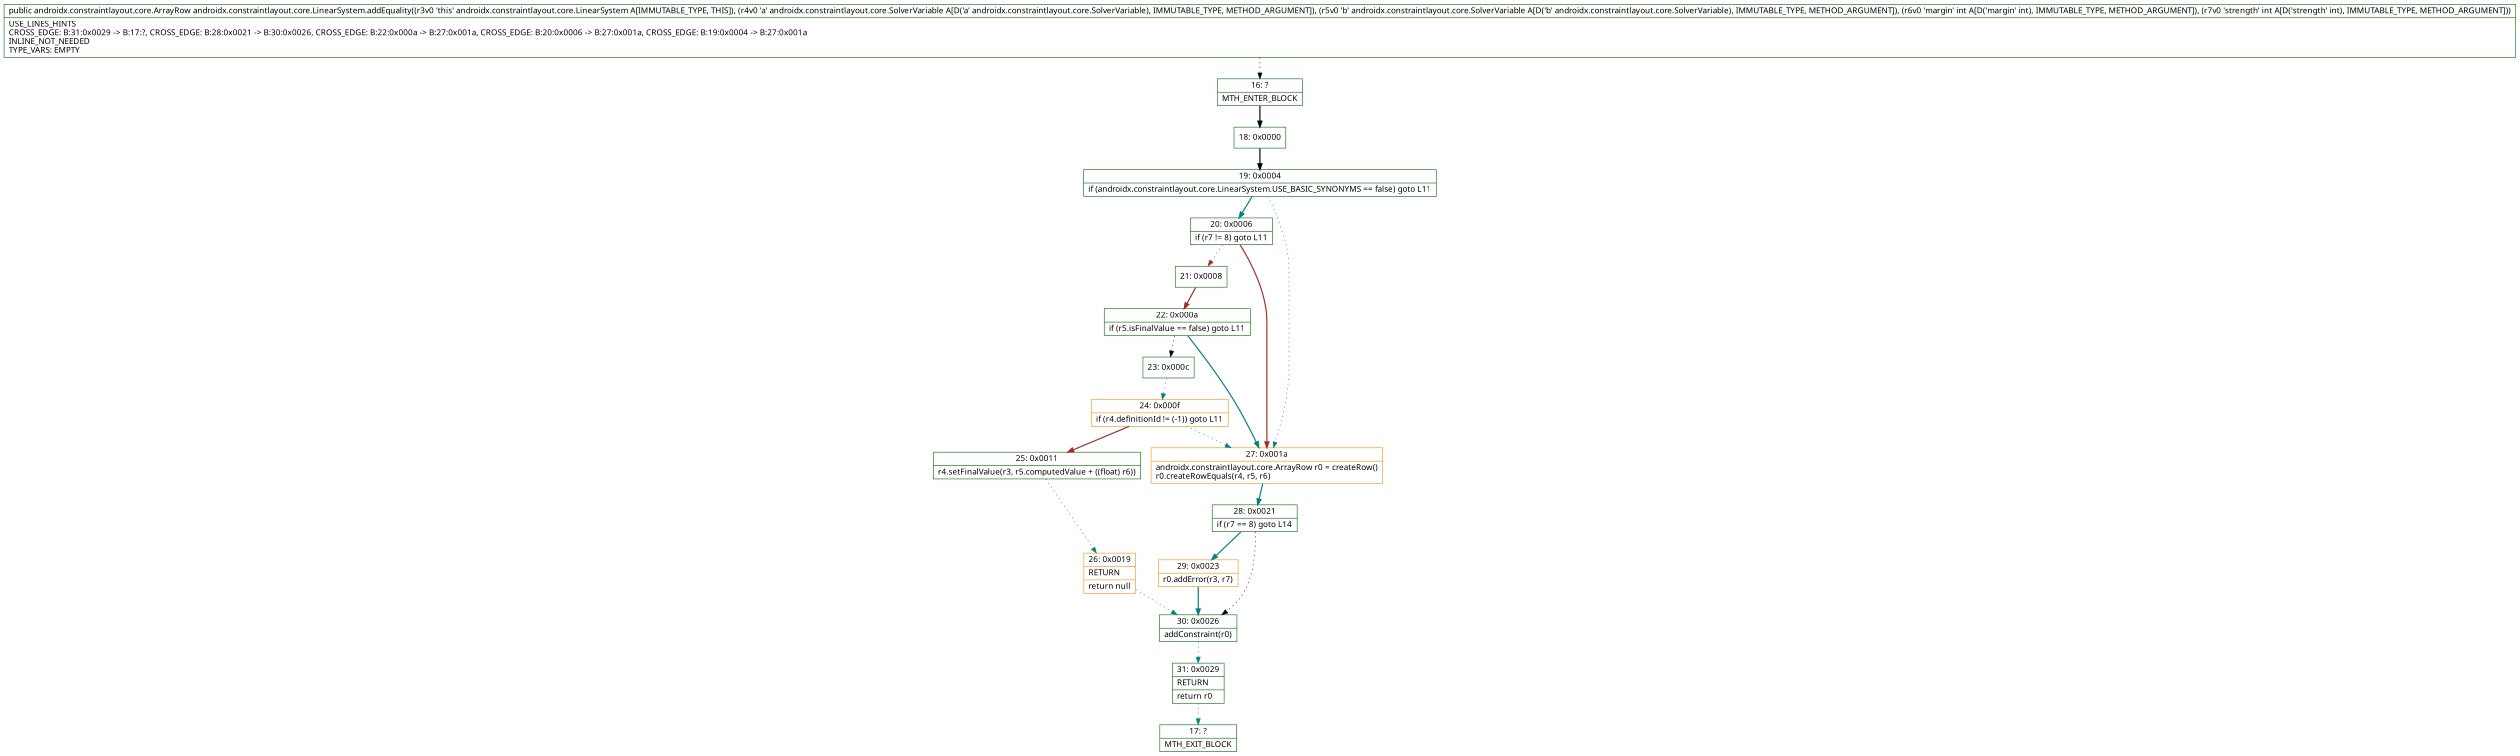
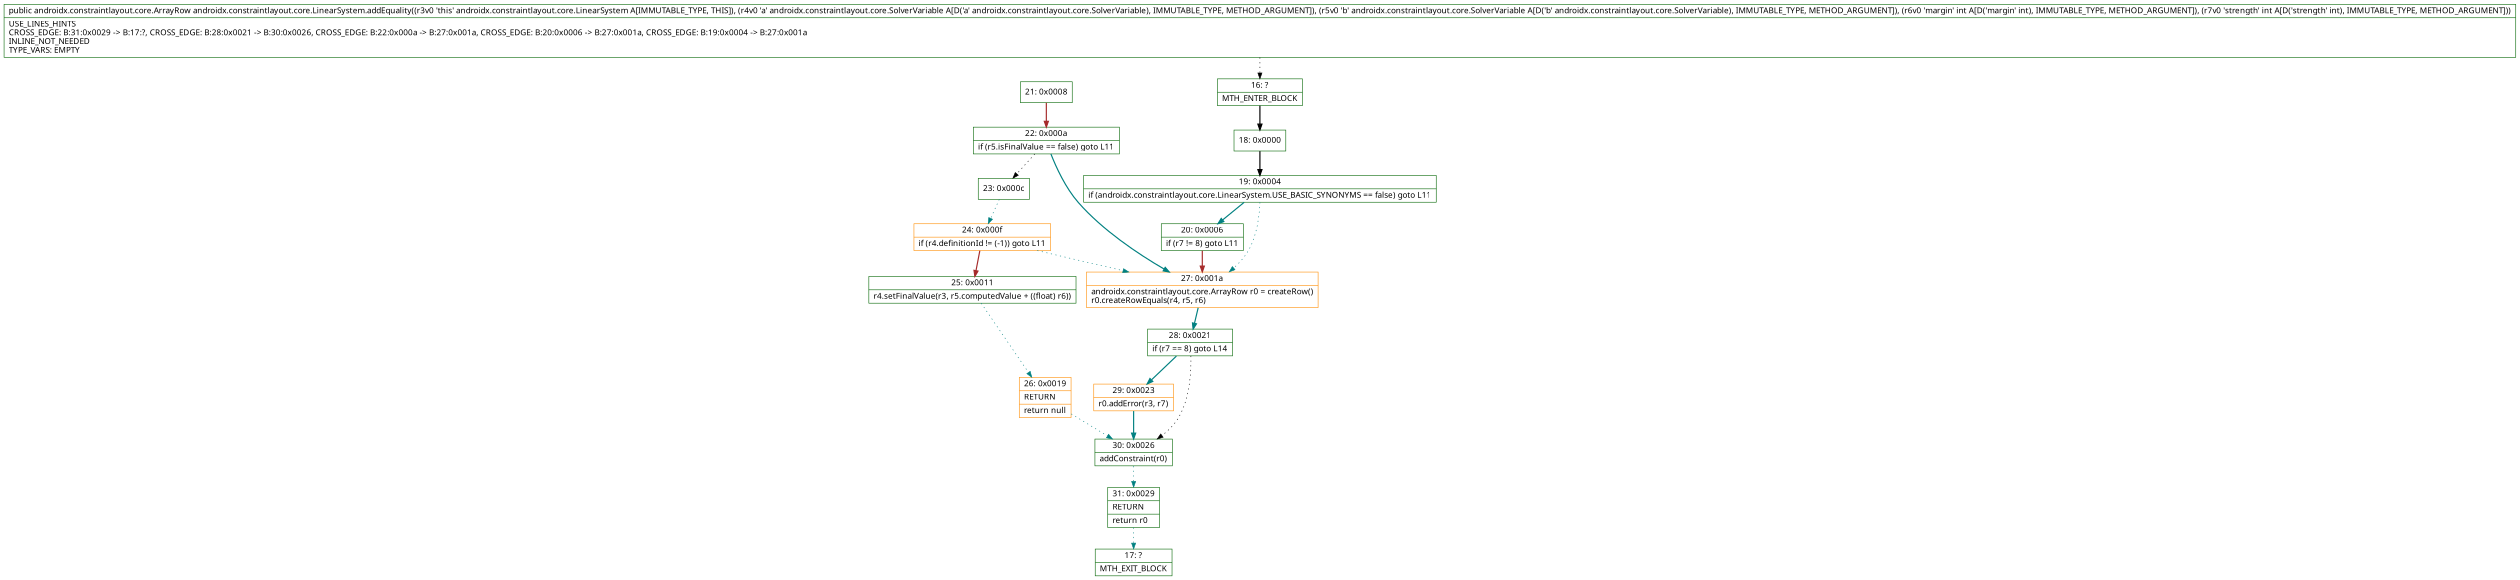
(1217, 253) -> none
